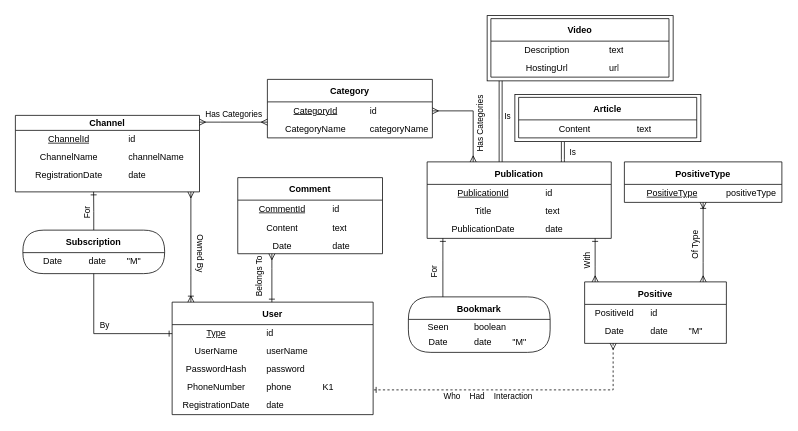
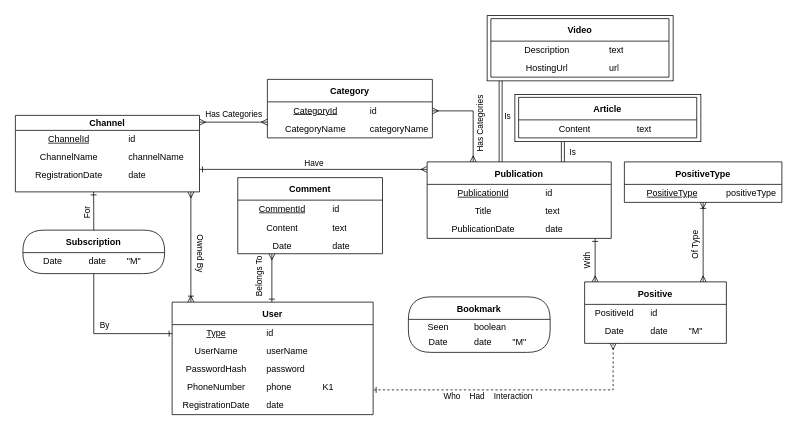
none -> (313, 169)
(443, 269) -> none
